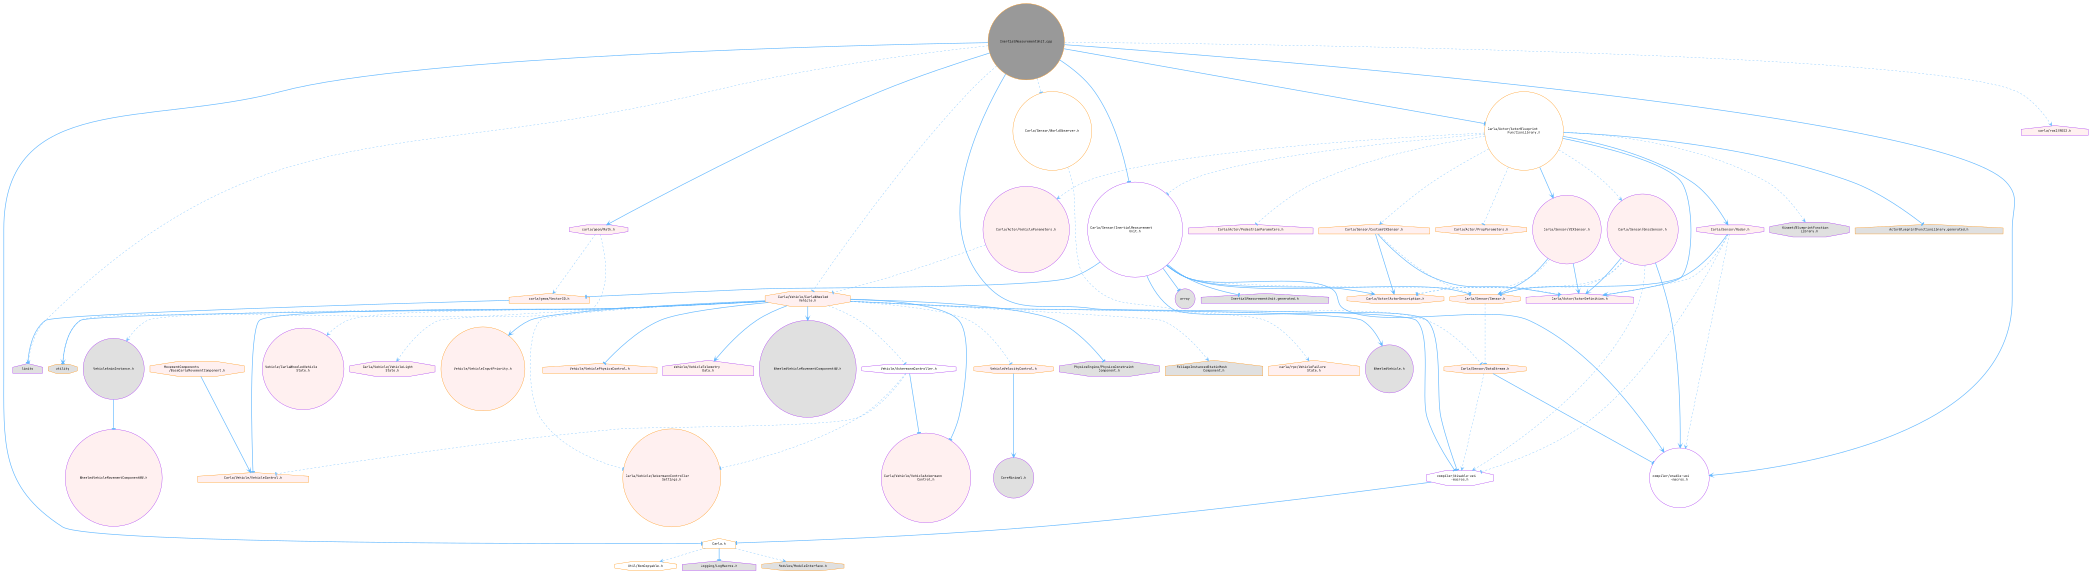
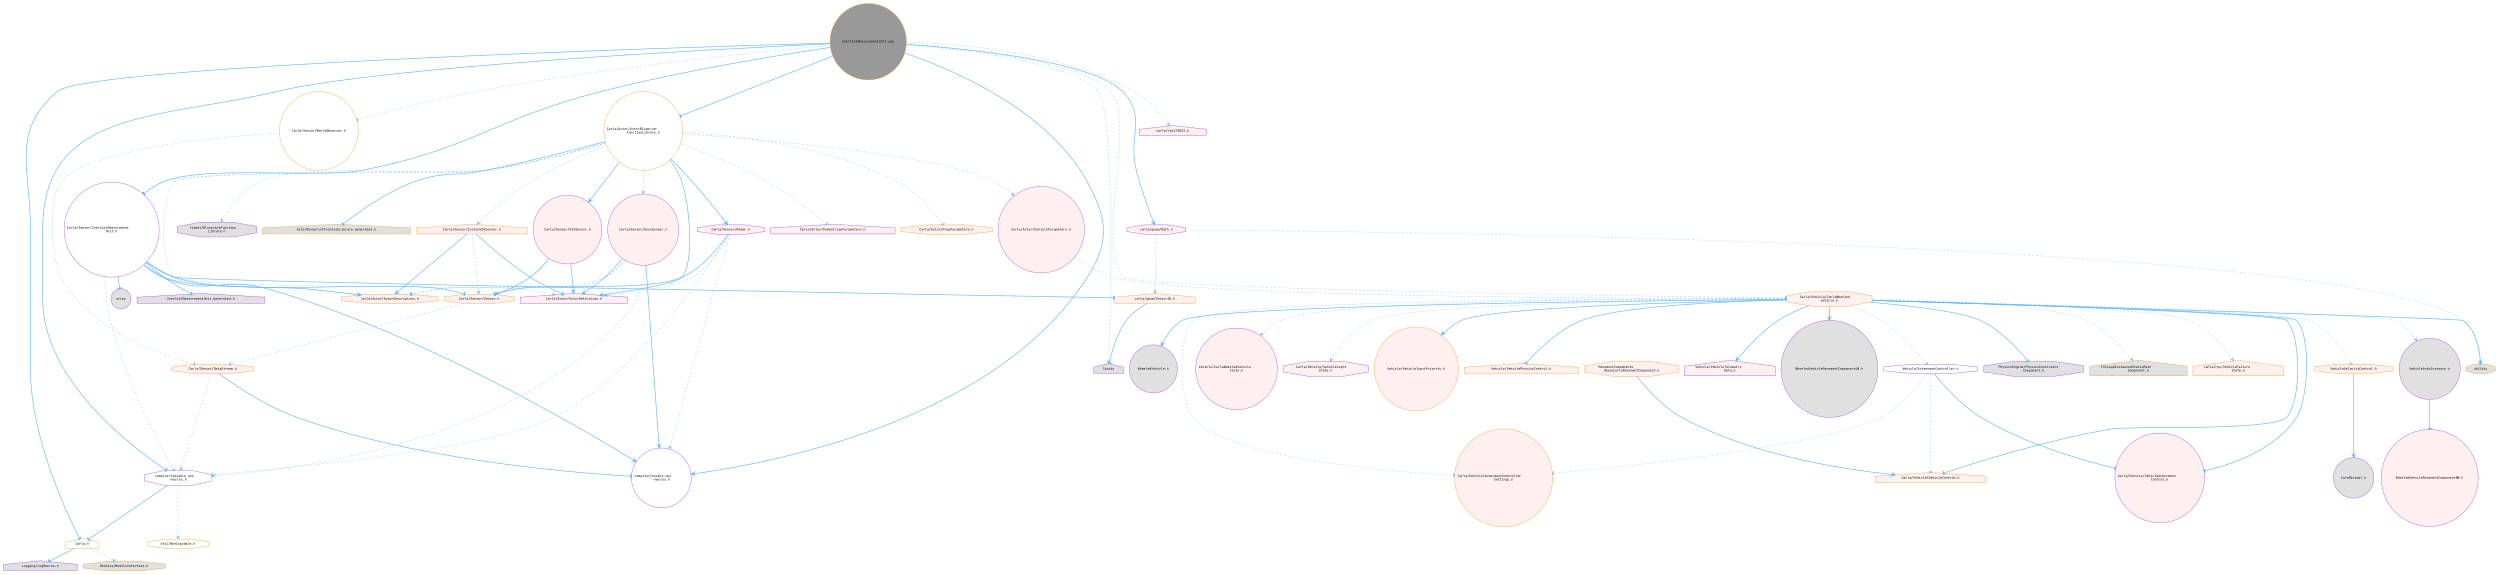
none -> (168, 195)
(1431, 326) -> (129, 376)
(684, 554) -> (178, 511)
